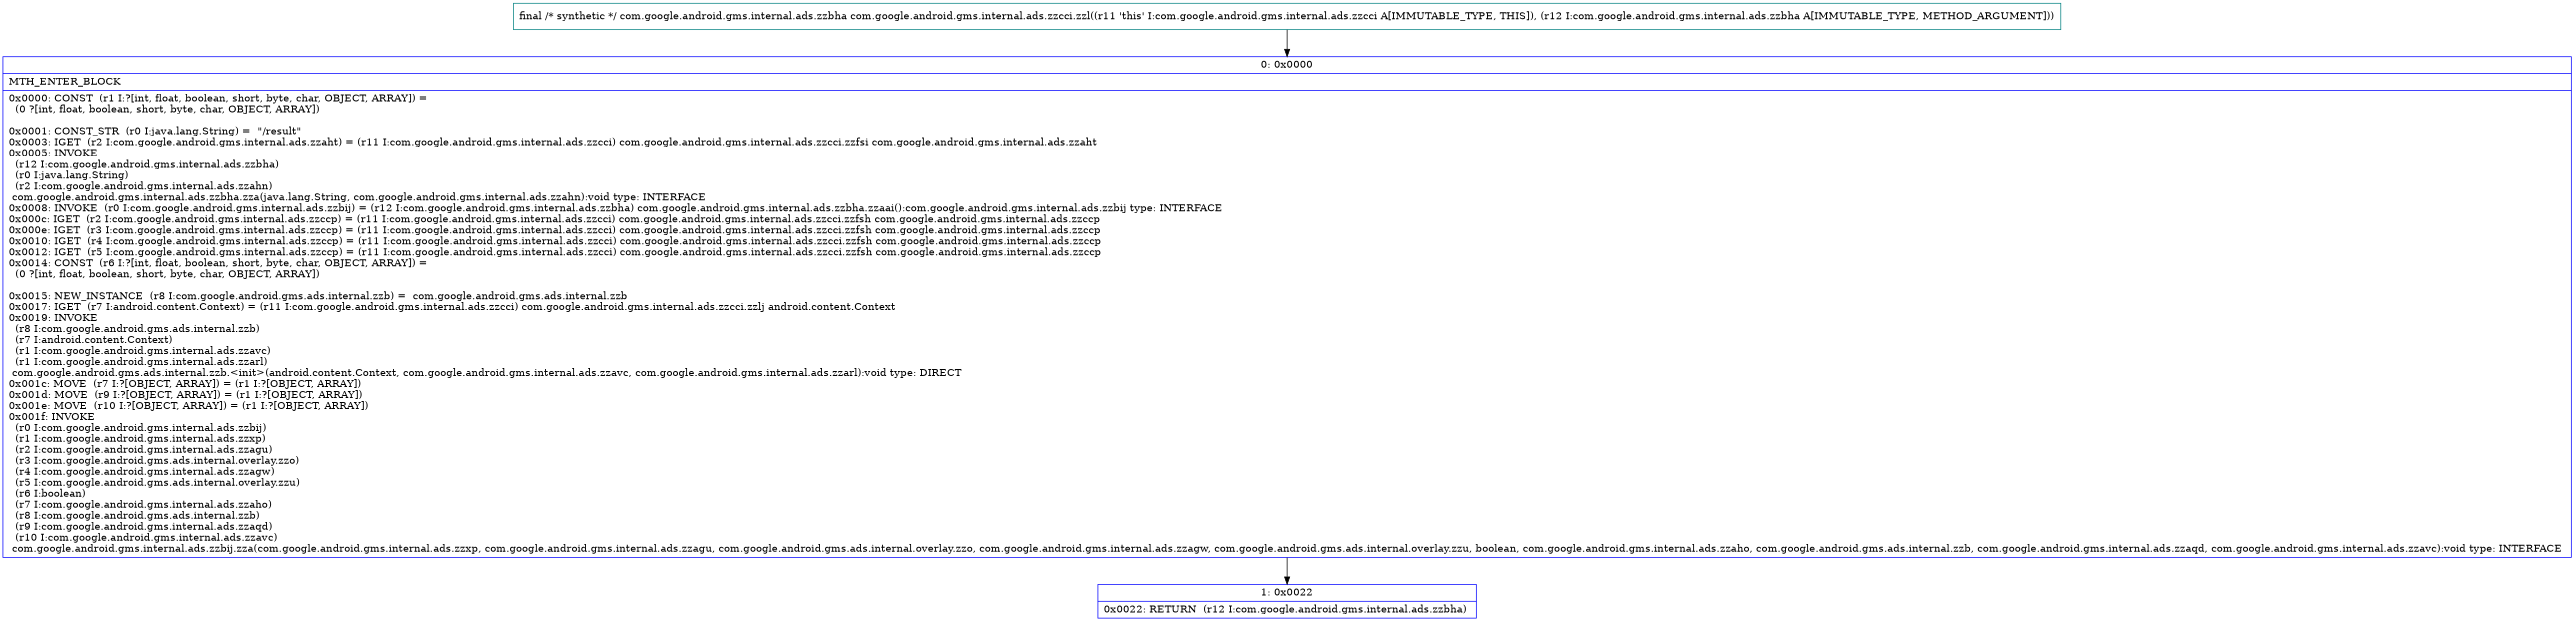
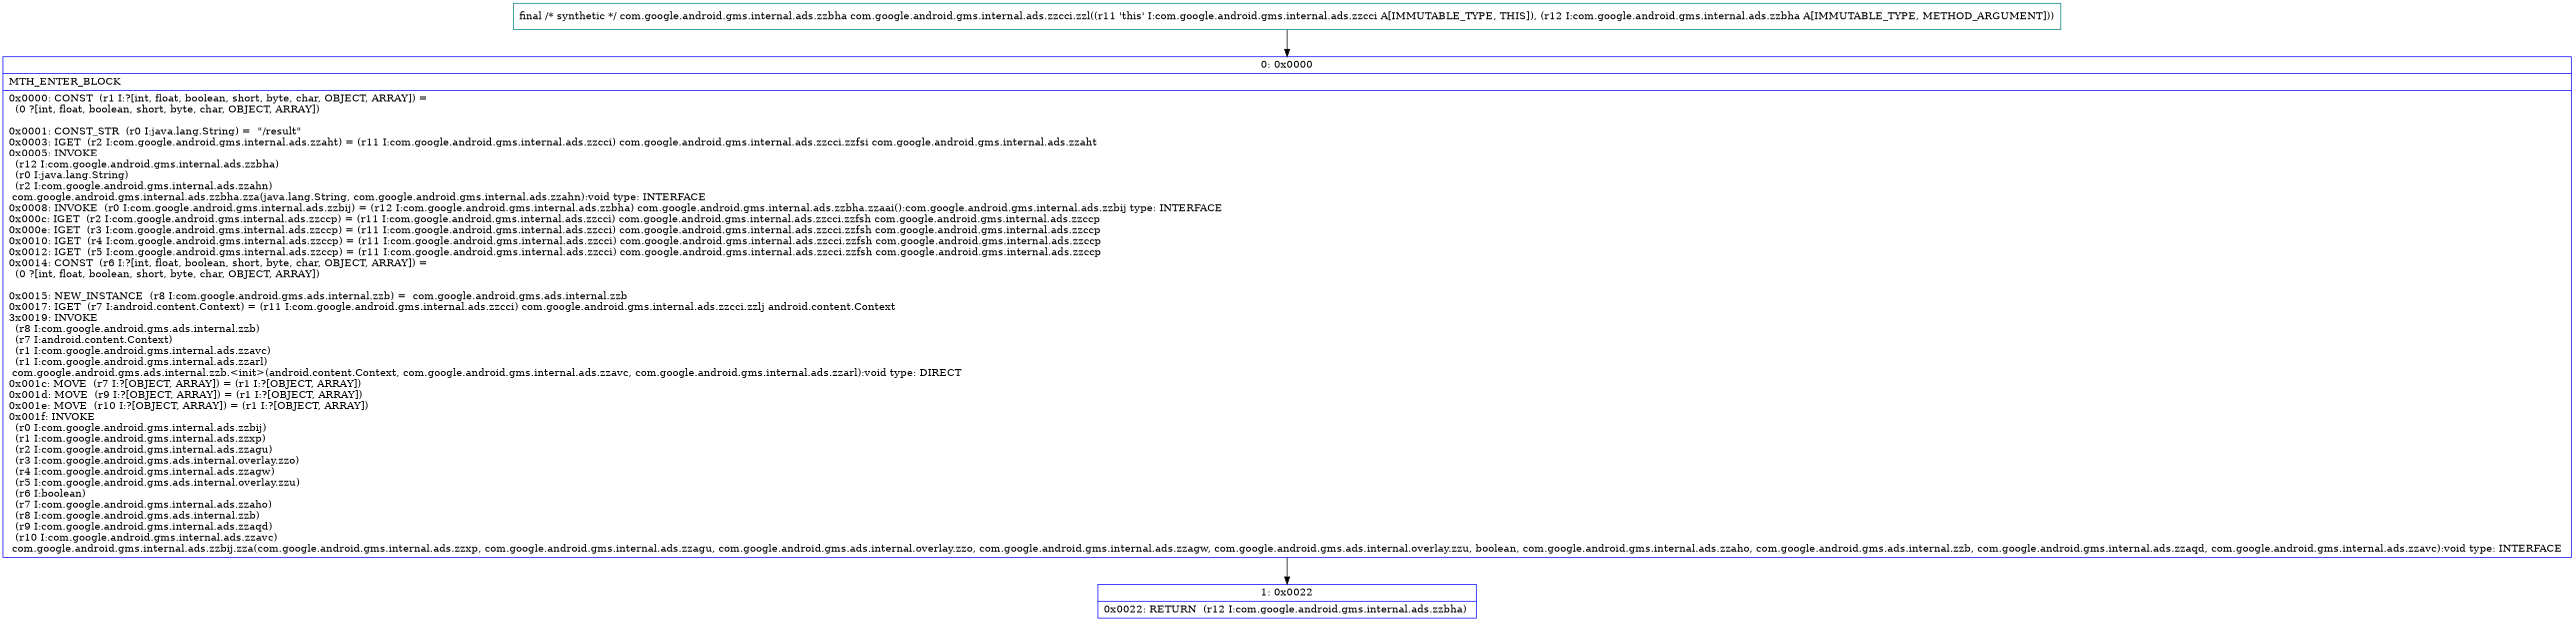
(57, 318) -> (57, 318)
